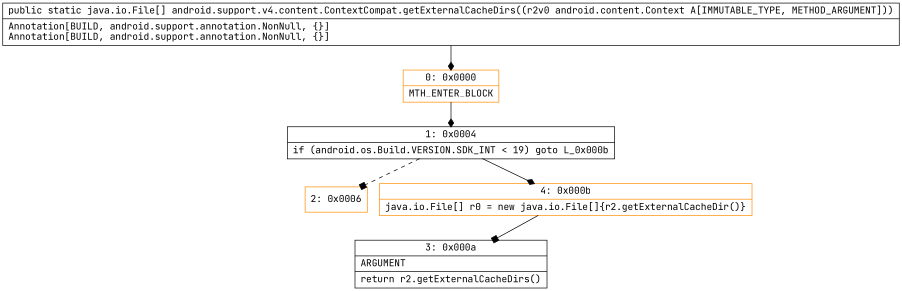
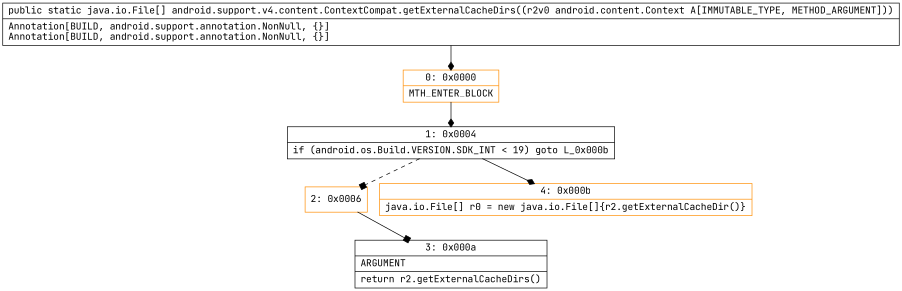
(519, 226) -> (380, 225)
